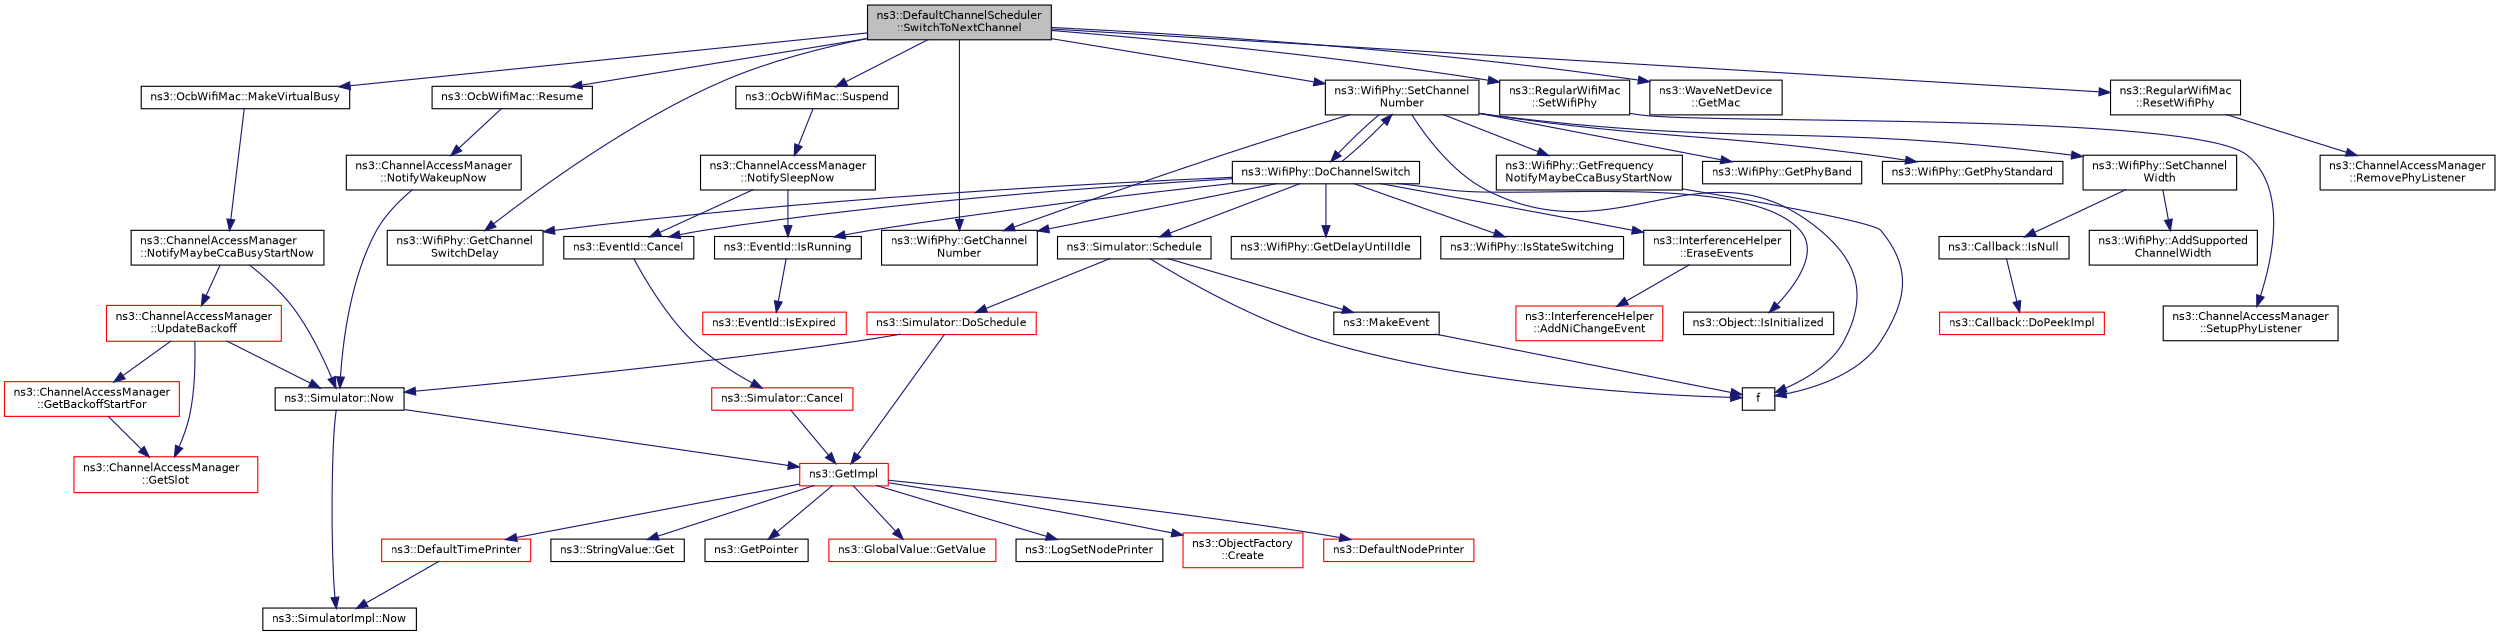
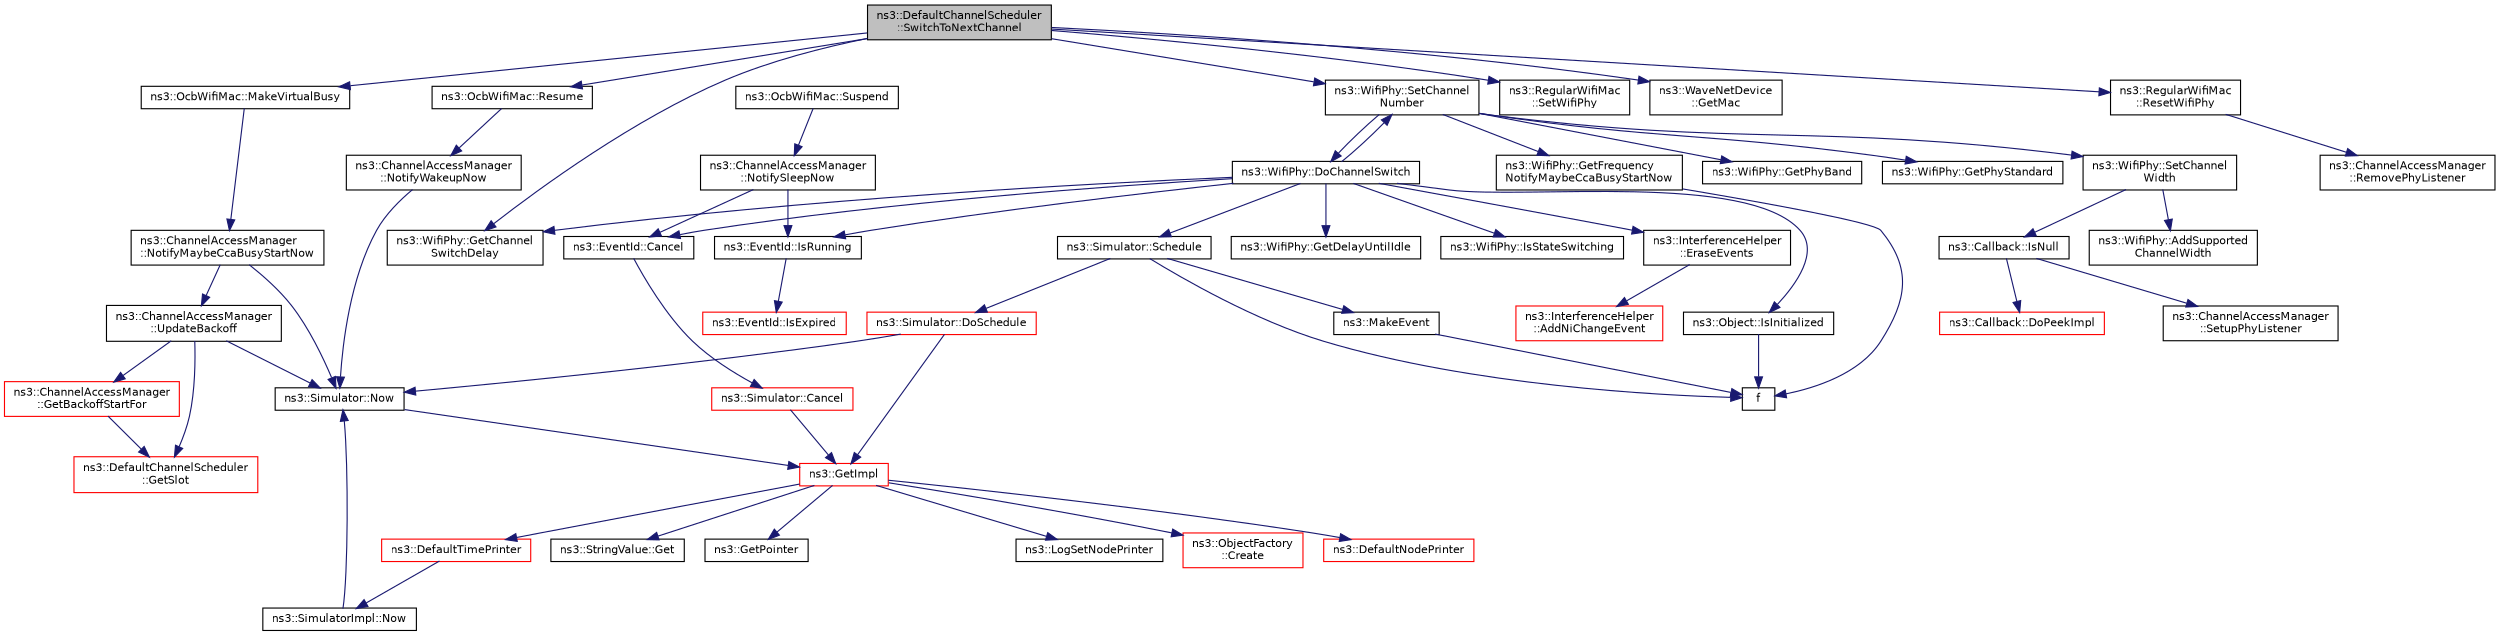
(887, 60) -> none
(2015, 125) -> (2111, 281)
(1654, 201) -> (1759, 355)
(959, 248) -> none
(194, 323) -> (194, 323)
(166, 475) -> (166, 475)
(332, 504) -> (347, 515)
(912, 550) -> none
